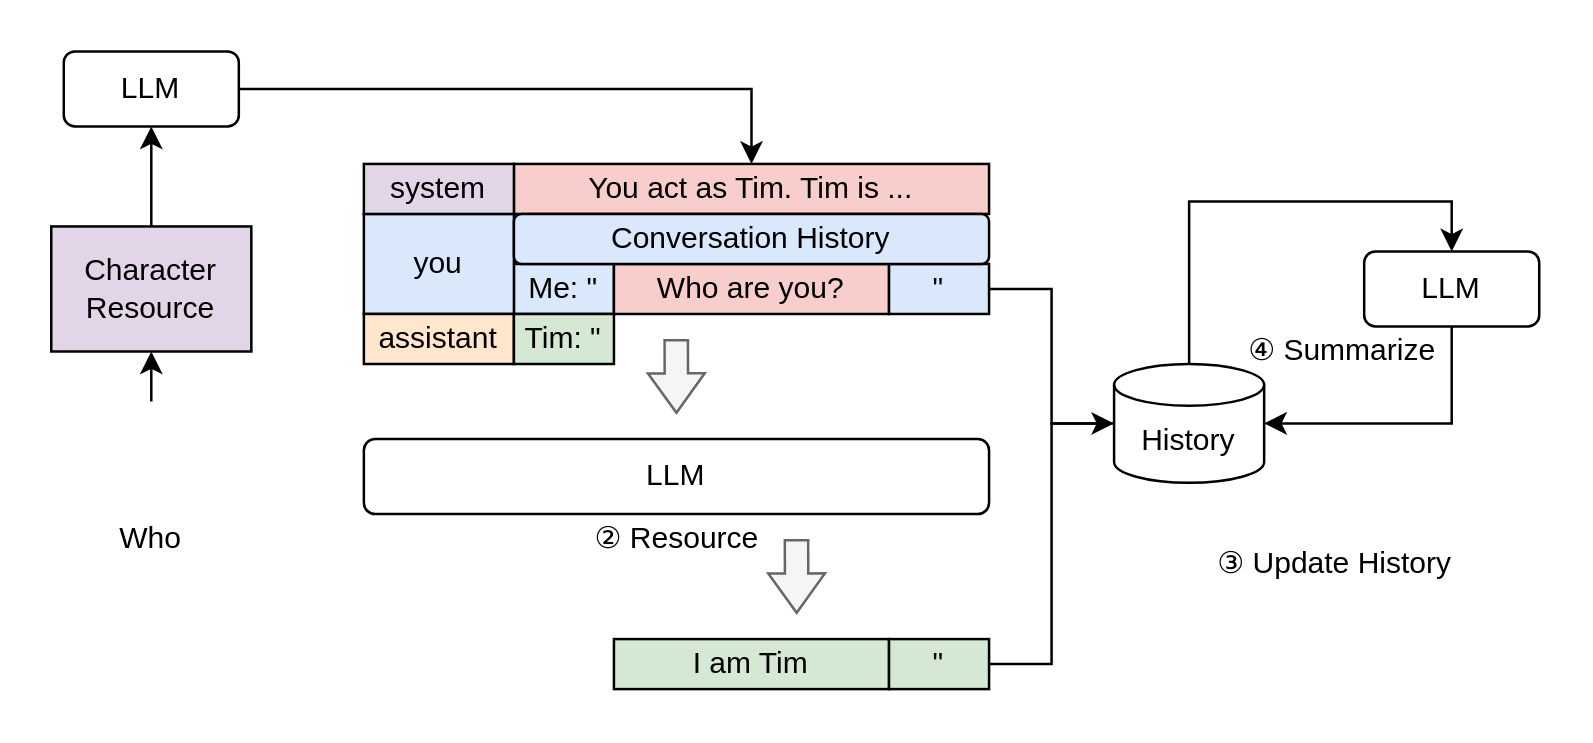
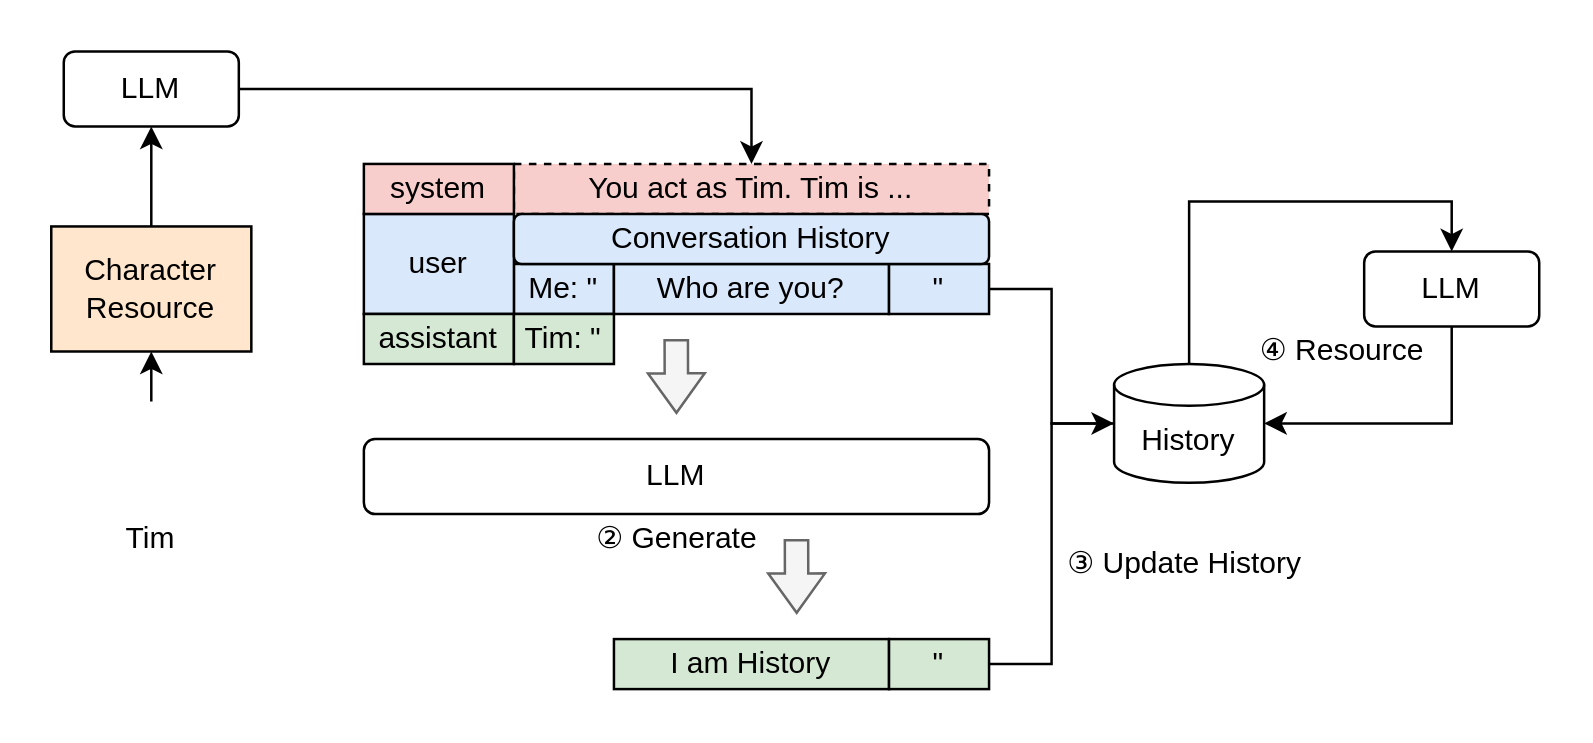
(439, 189) -> (439, 189)
(751, 189) -> (751, 189)
(439, 264) -> (439, 264)
(151, 289) -> (151, 289)
(751, 289) -> (751, 289)
(439, 339) -> (439, 339)
(1343, 351) -> (1343, 351)
(151, 539) -> (151, 539)
(678, 539) -> (678, 539)
(1335, 564) -> (1185, 564)
(751, 664) -> (751, 664)
